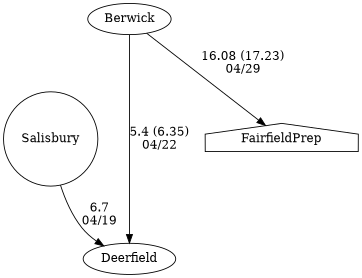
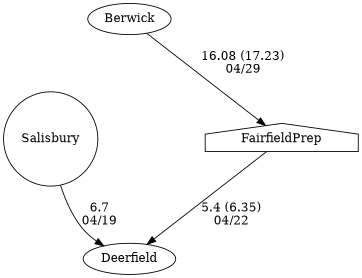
(129, 135) -> (210, 195)
